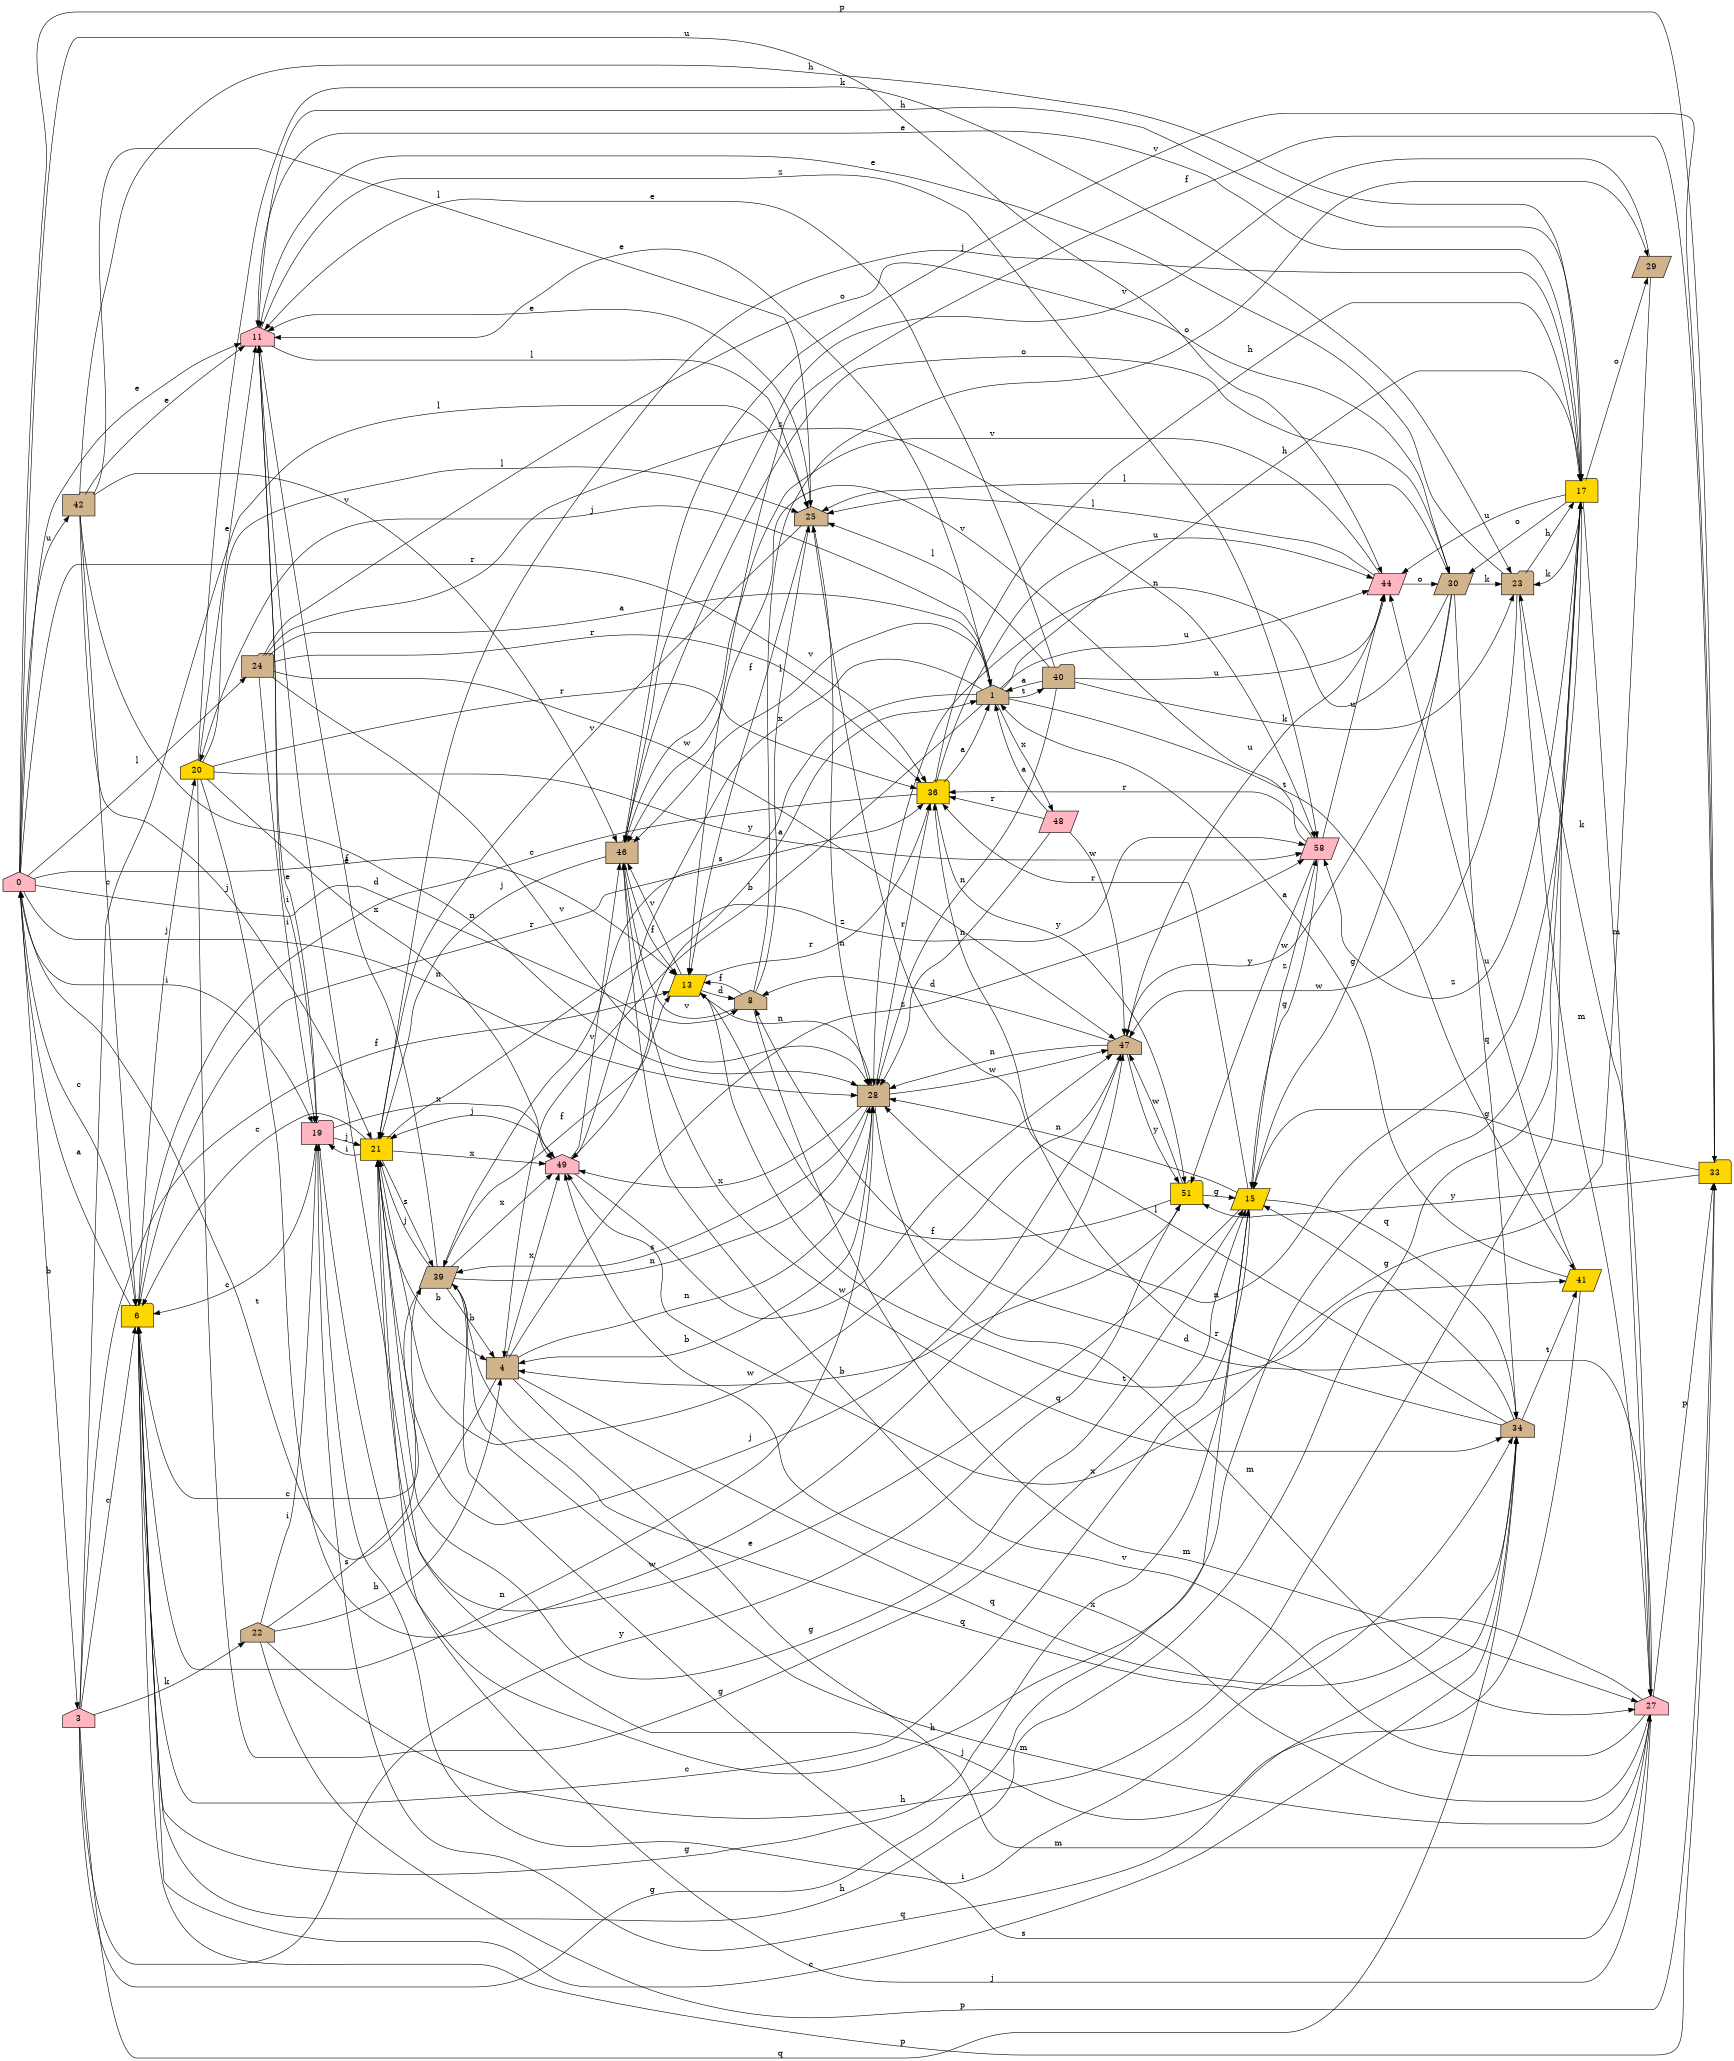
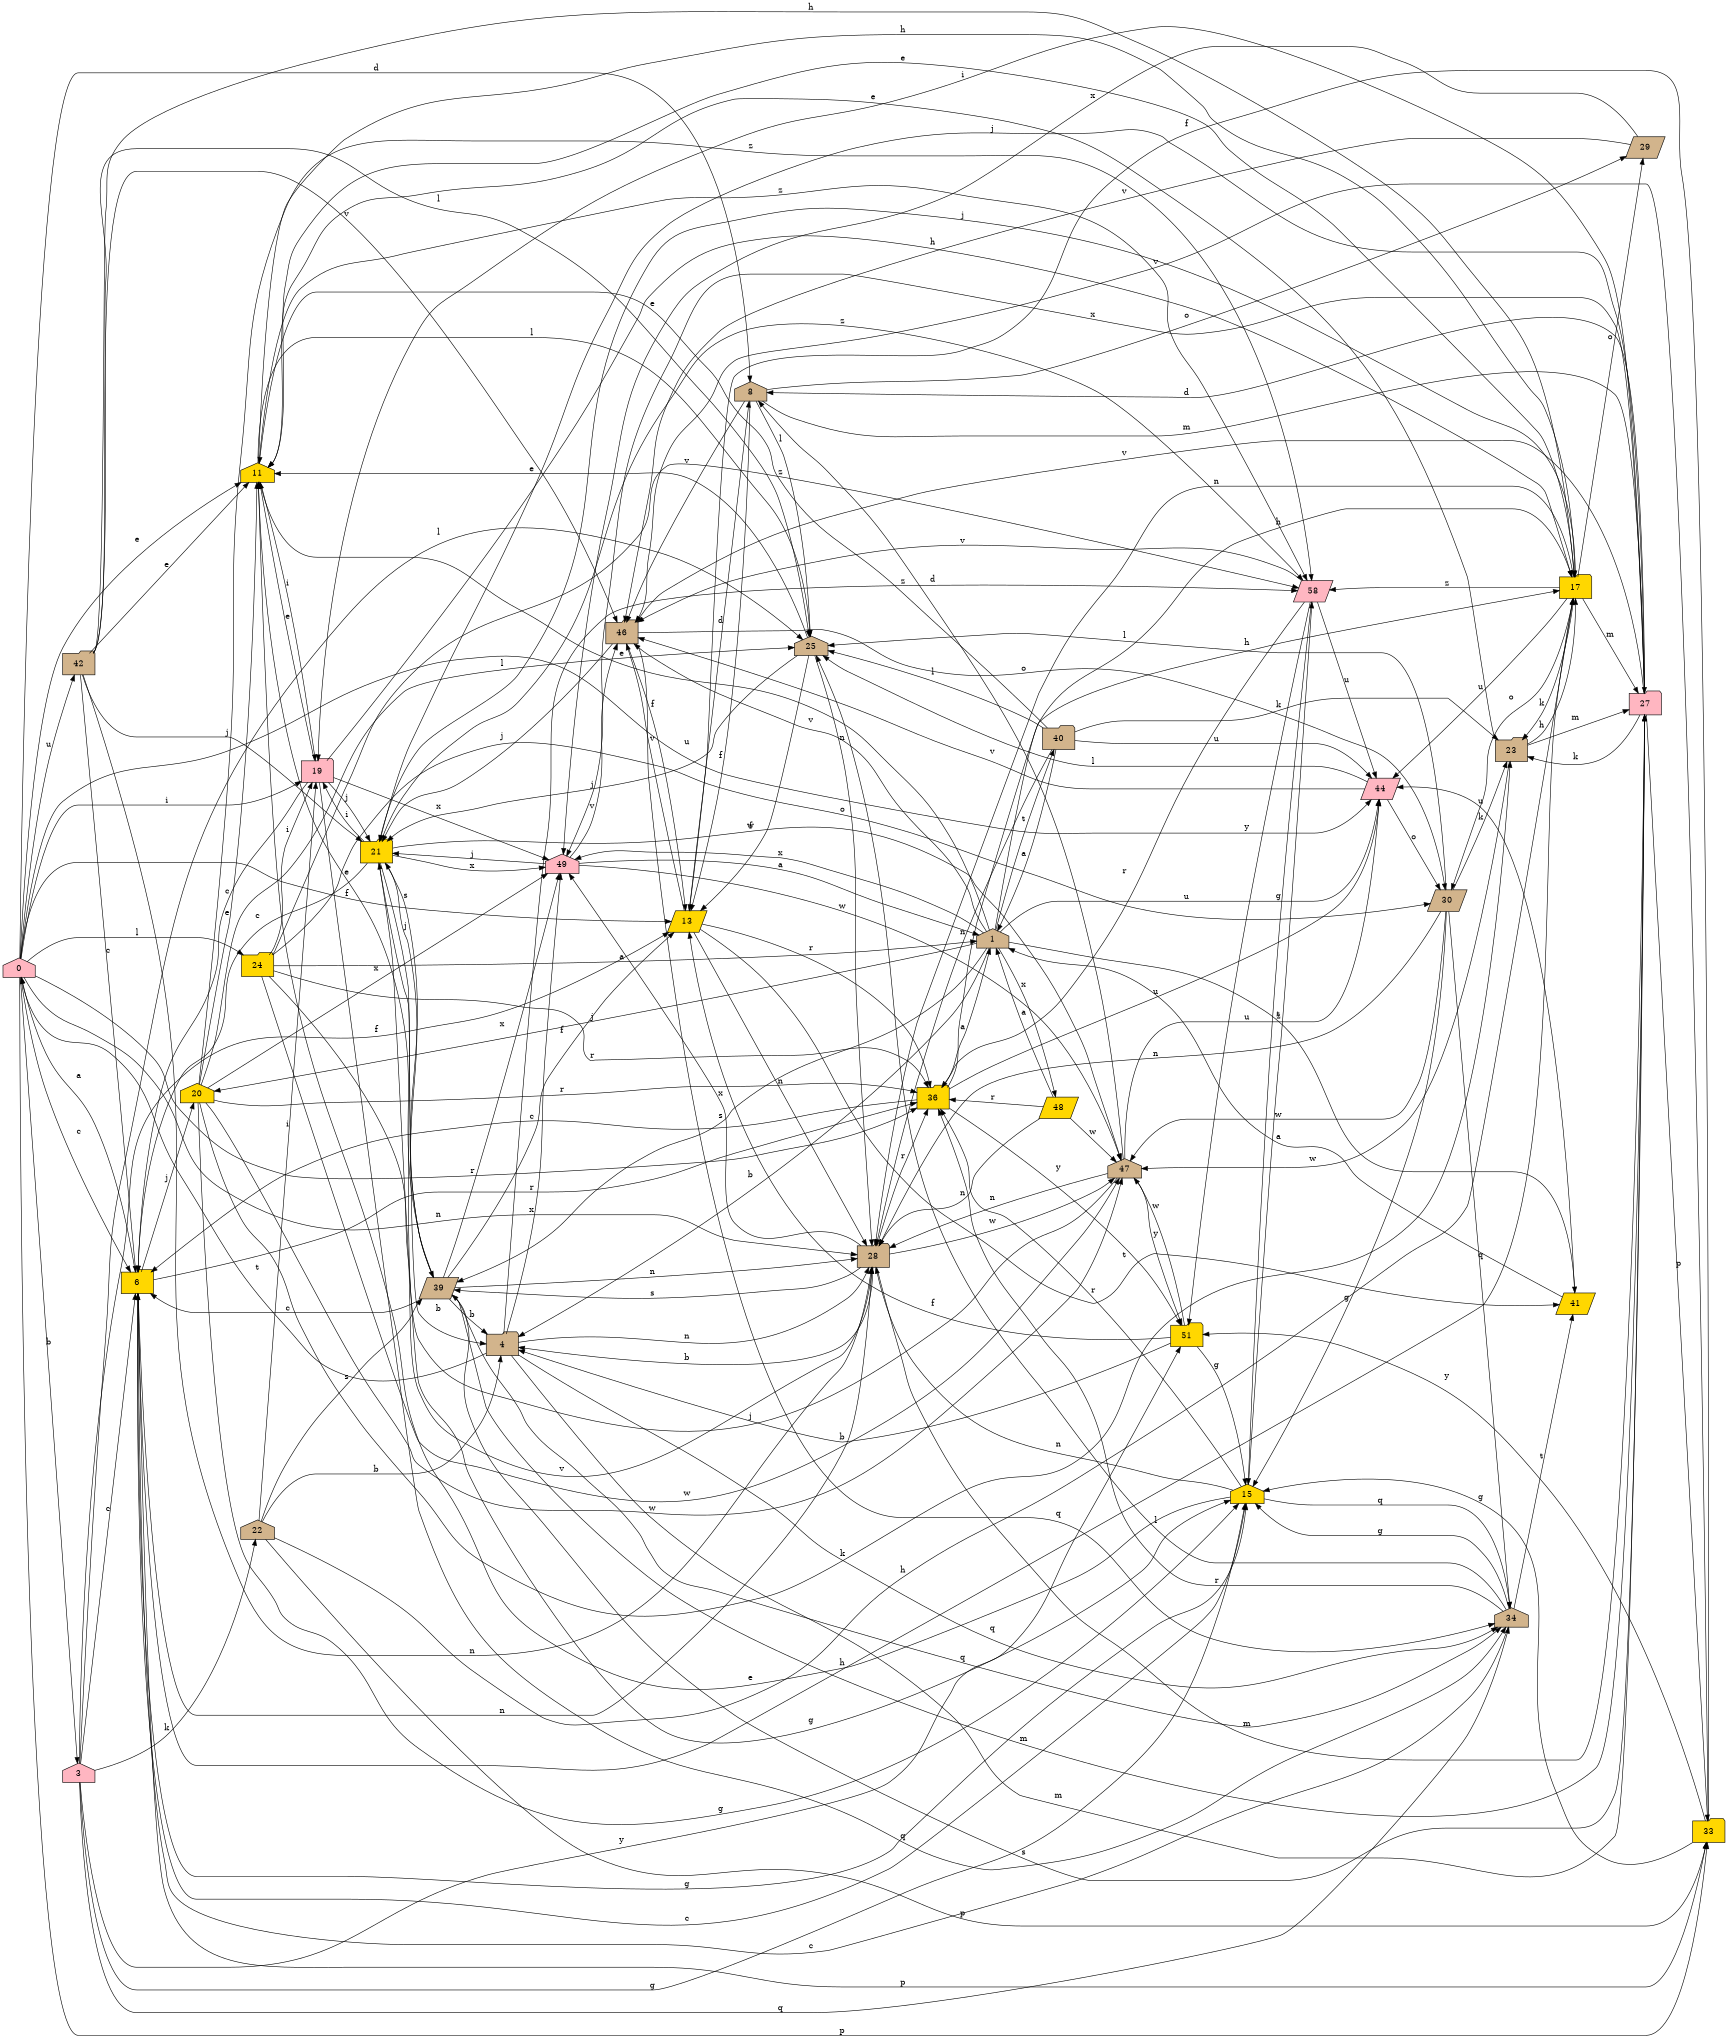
(258, 337) -> (258, 474)
(258, 666) -> (258, 966)
(592, 728) -> (592, 784)
(1059, 822) -> (1059, 1108)
(751, 827) -> (751, 146)
(1250, 1199) -> (1247, 1495)
(1652, 1706) -> (1645, 704)
(955, 1755) -> none
